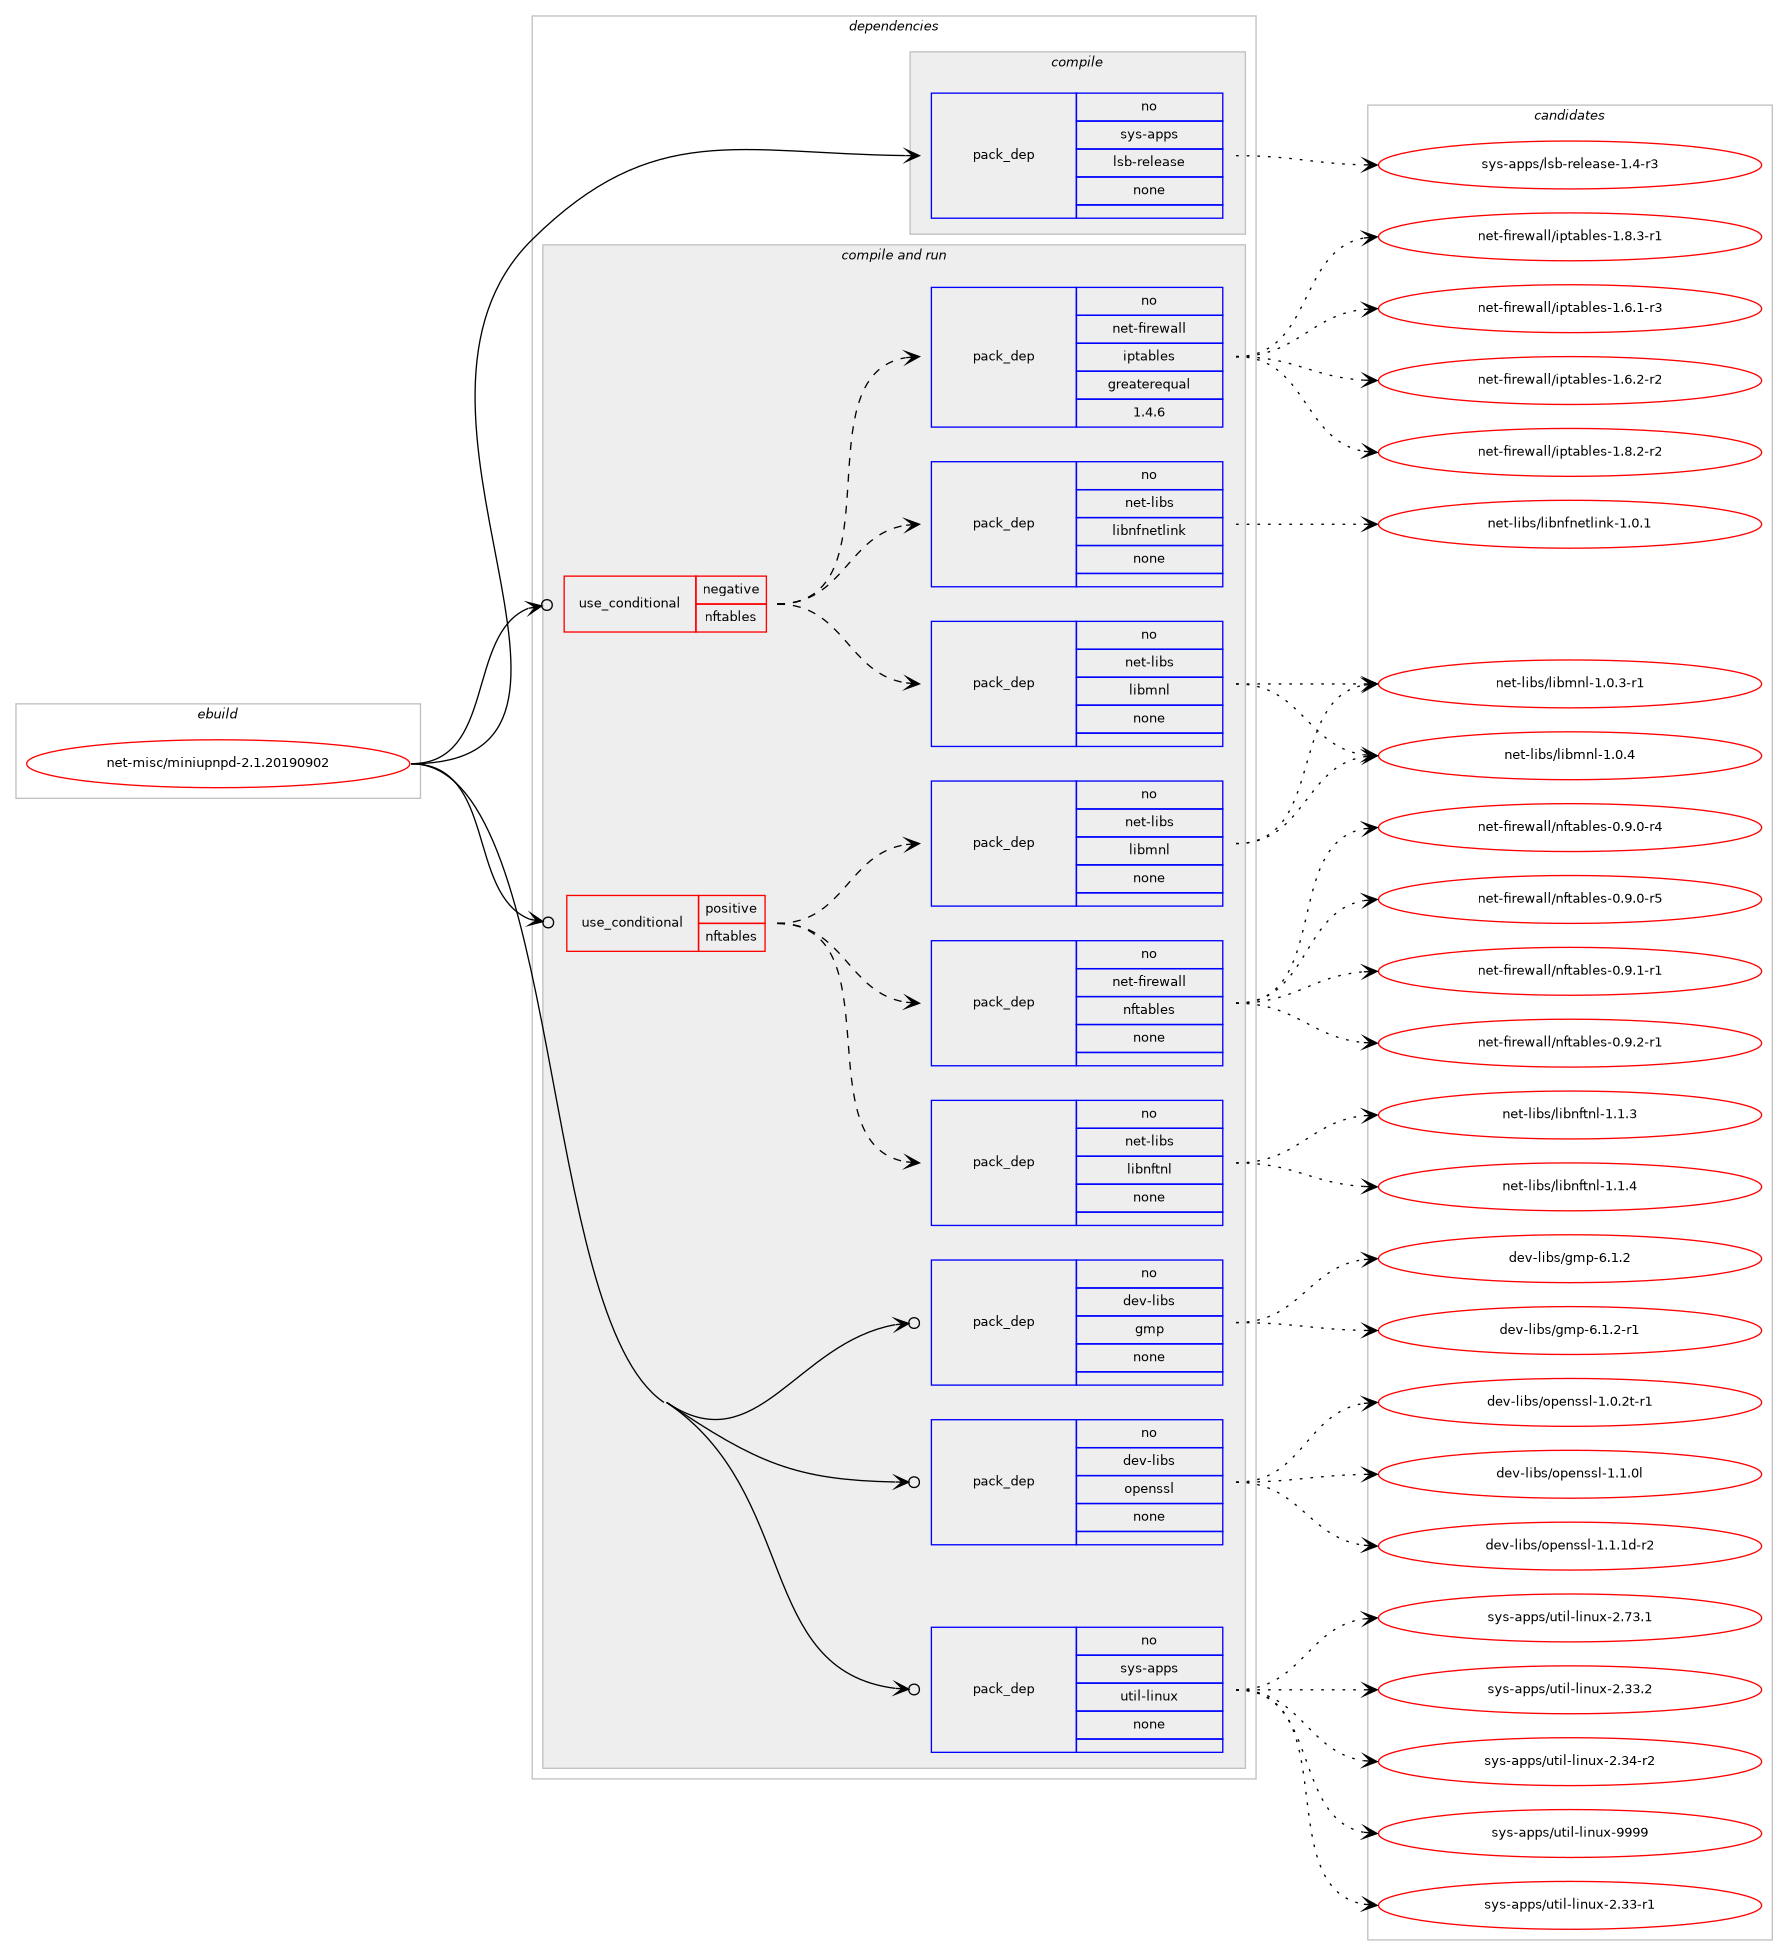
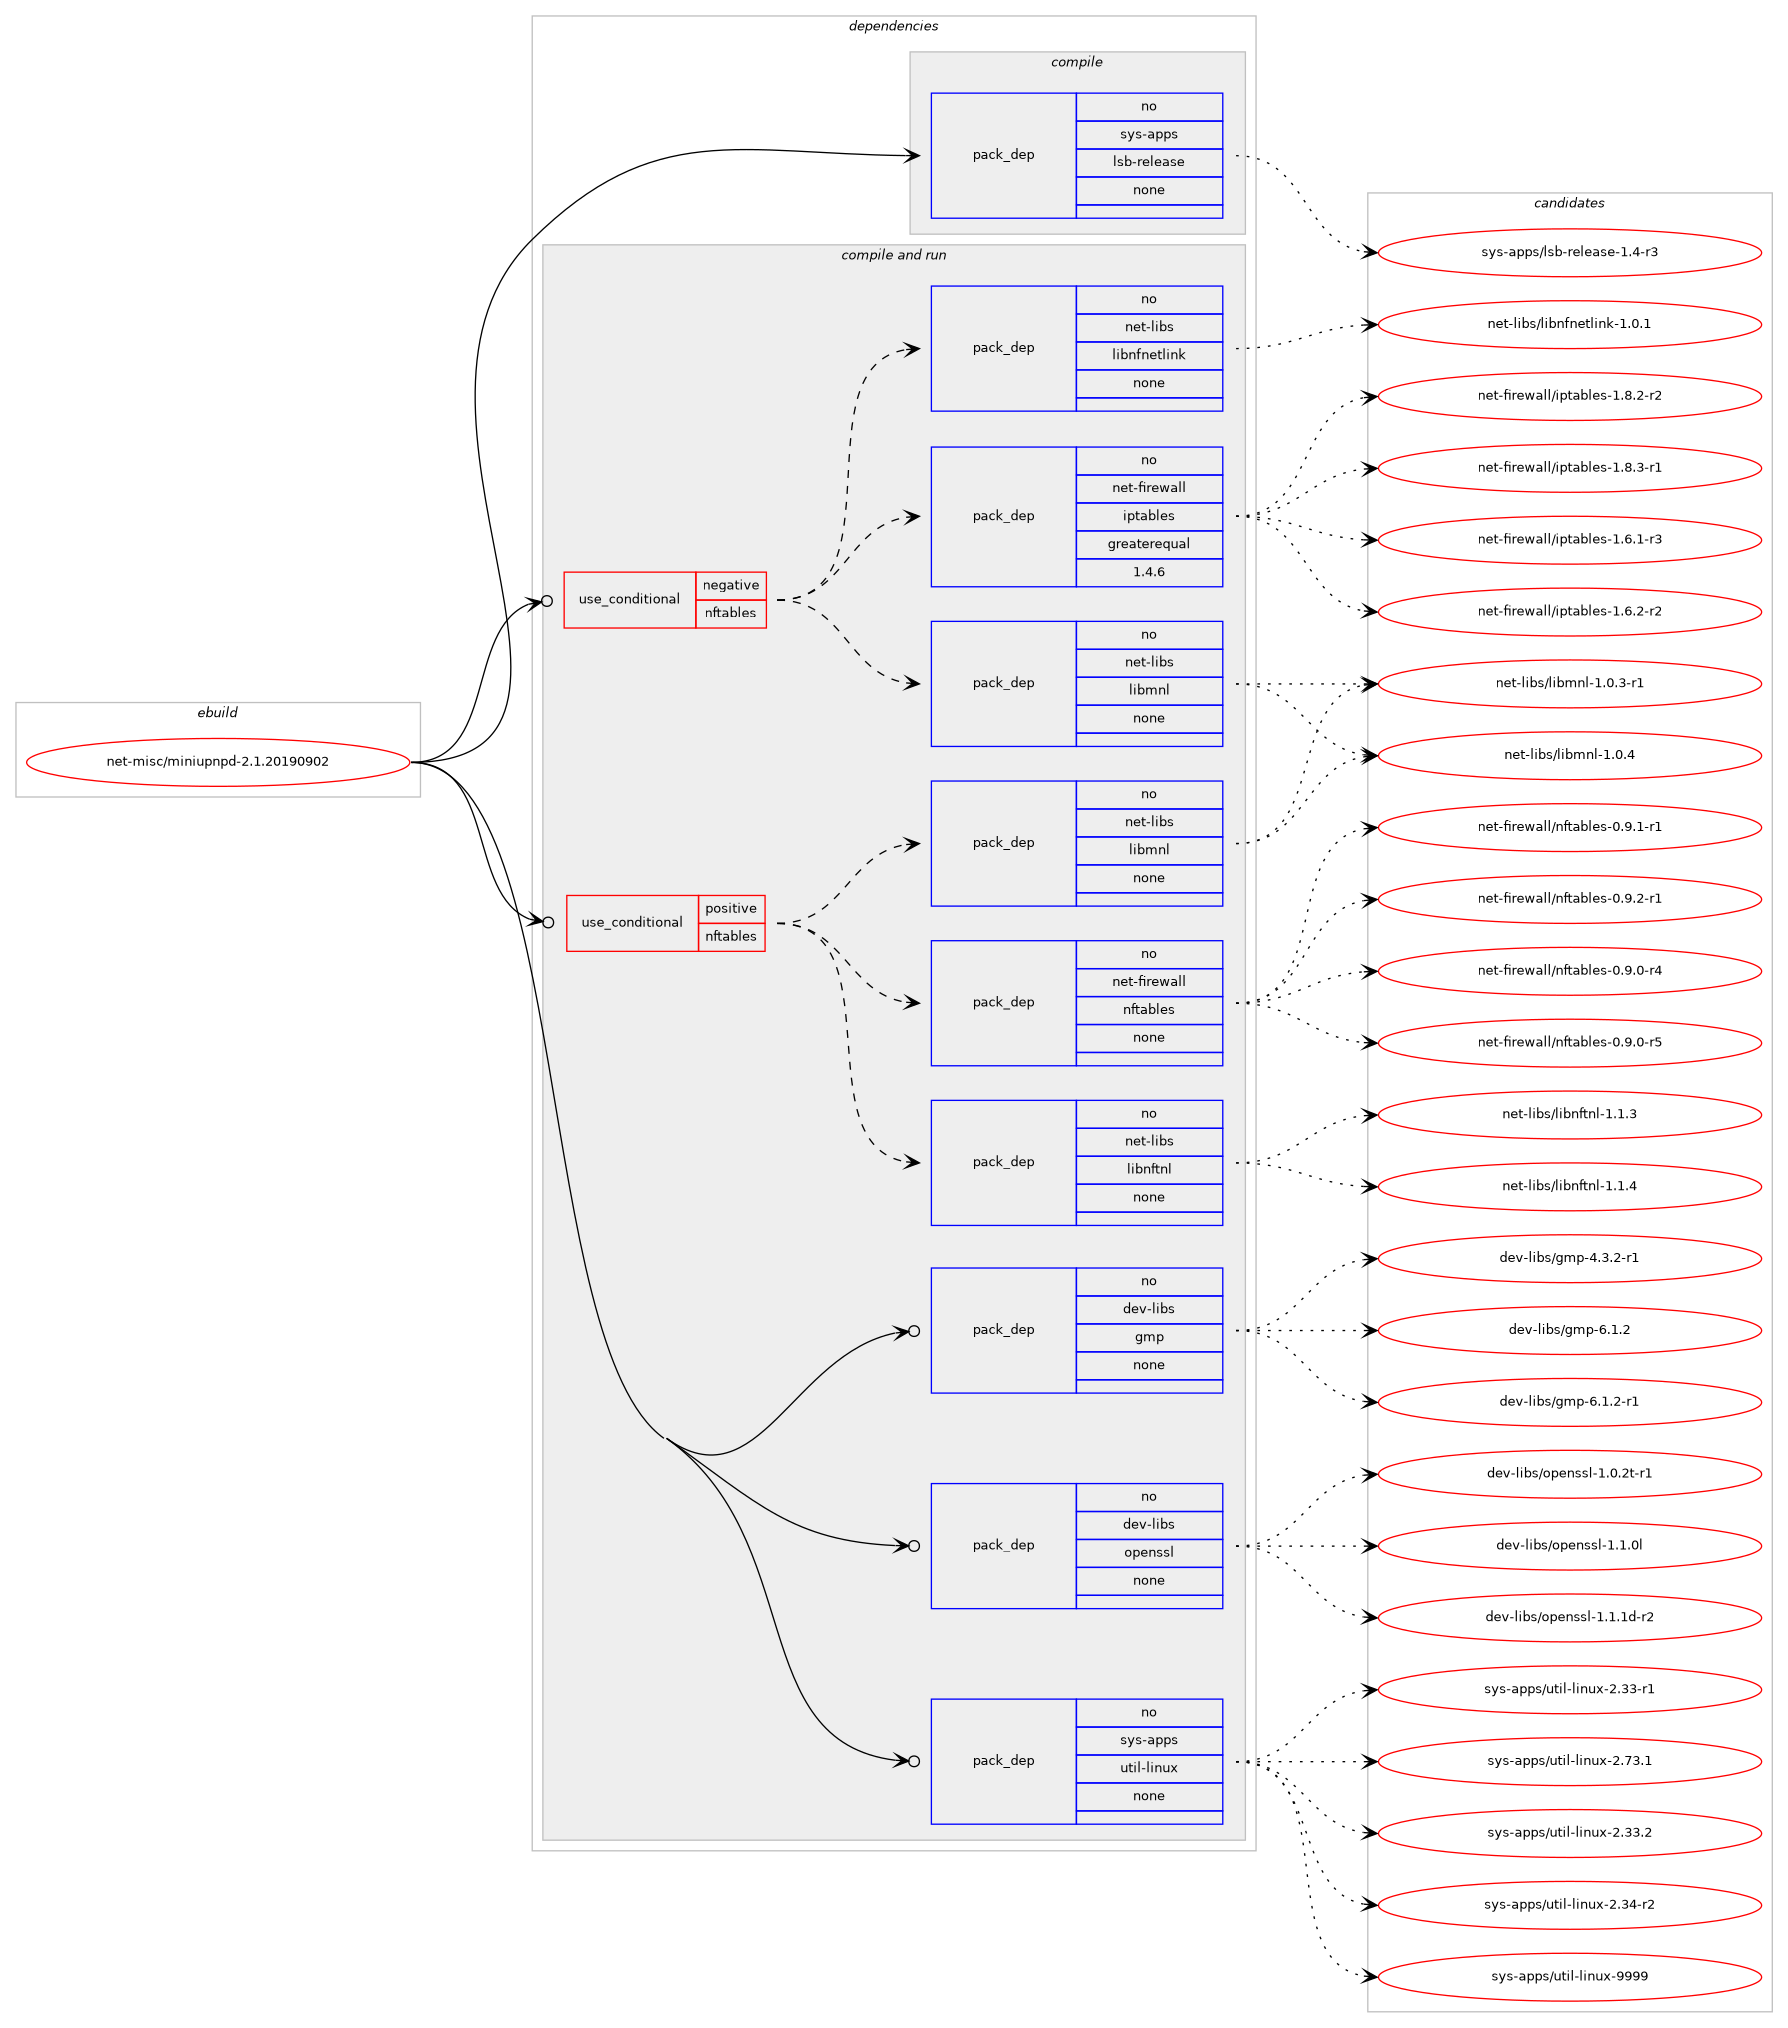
none -> (1570, 1259)
